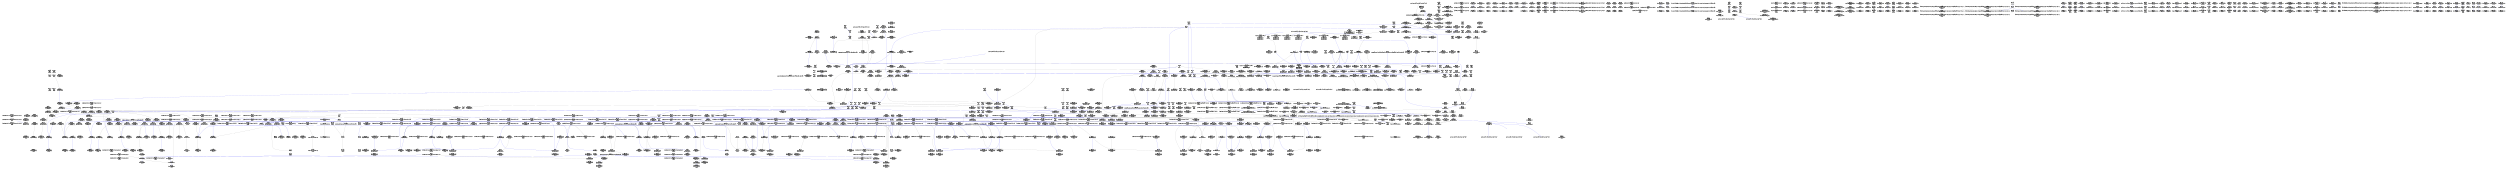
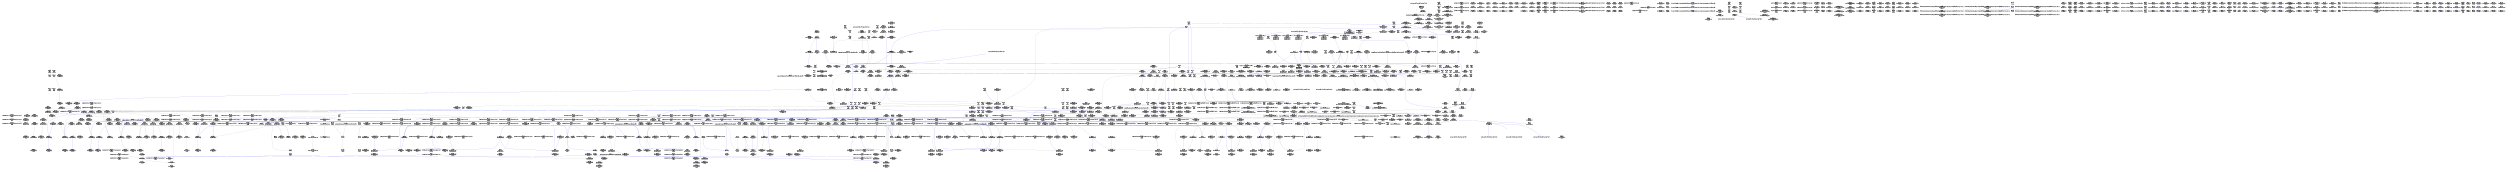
(1632, 7) -> none
(484, 137) -> none
